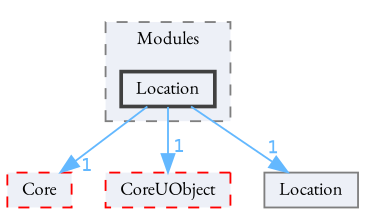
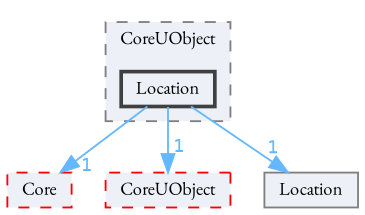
(168, 39) -> (168, 39)
